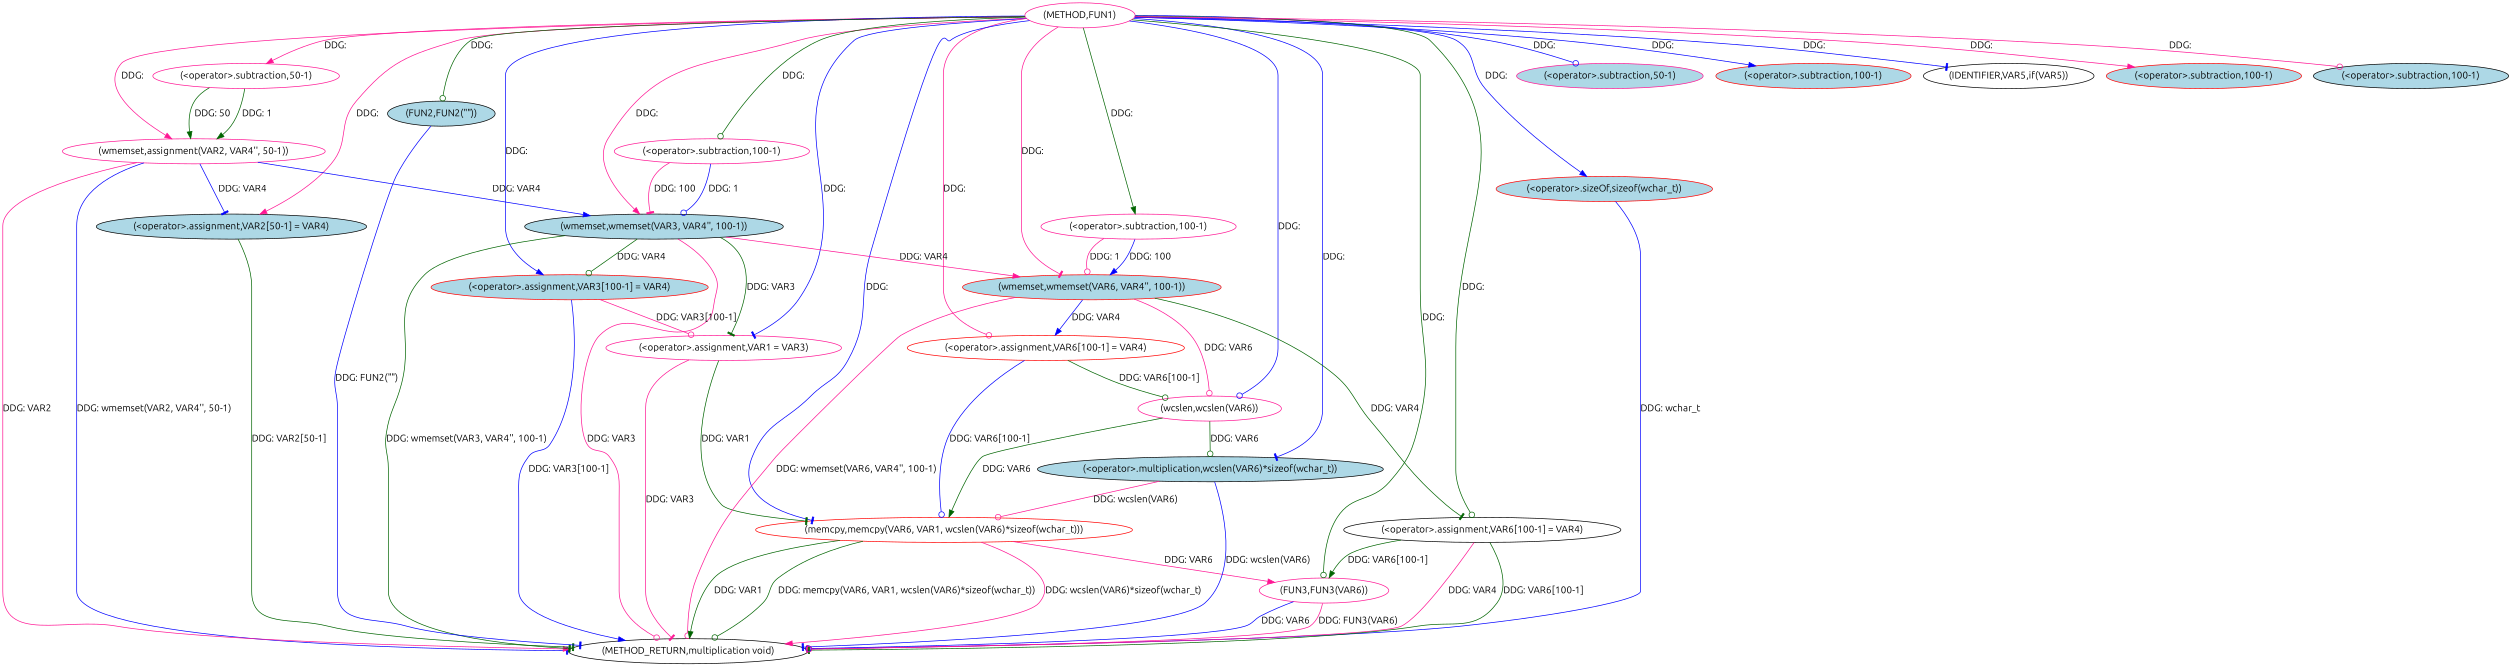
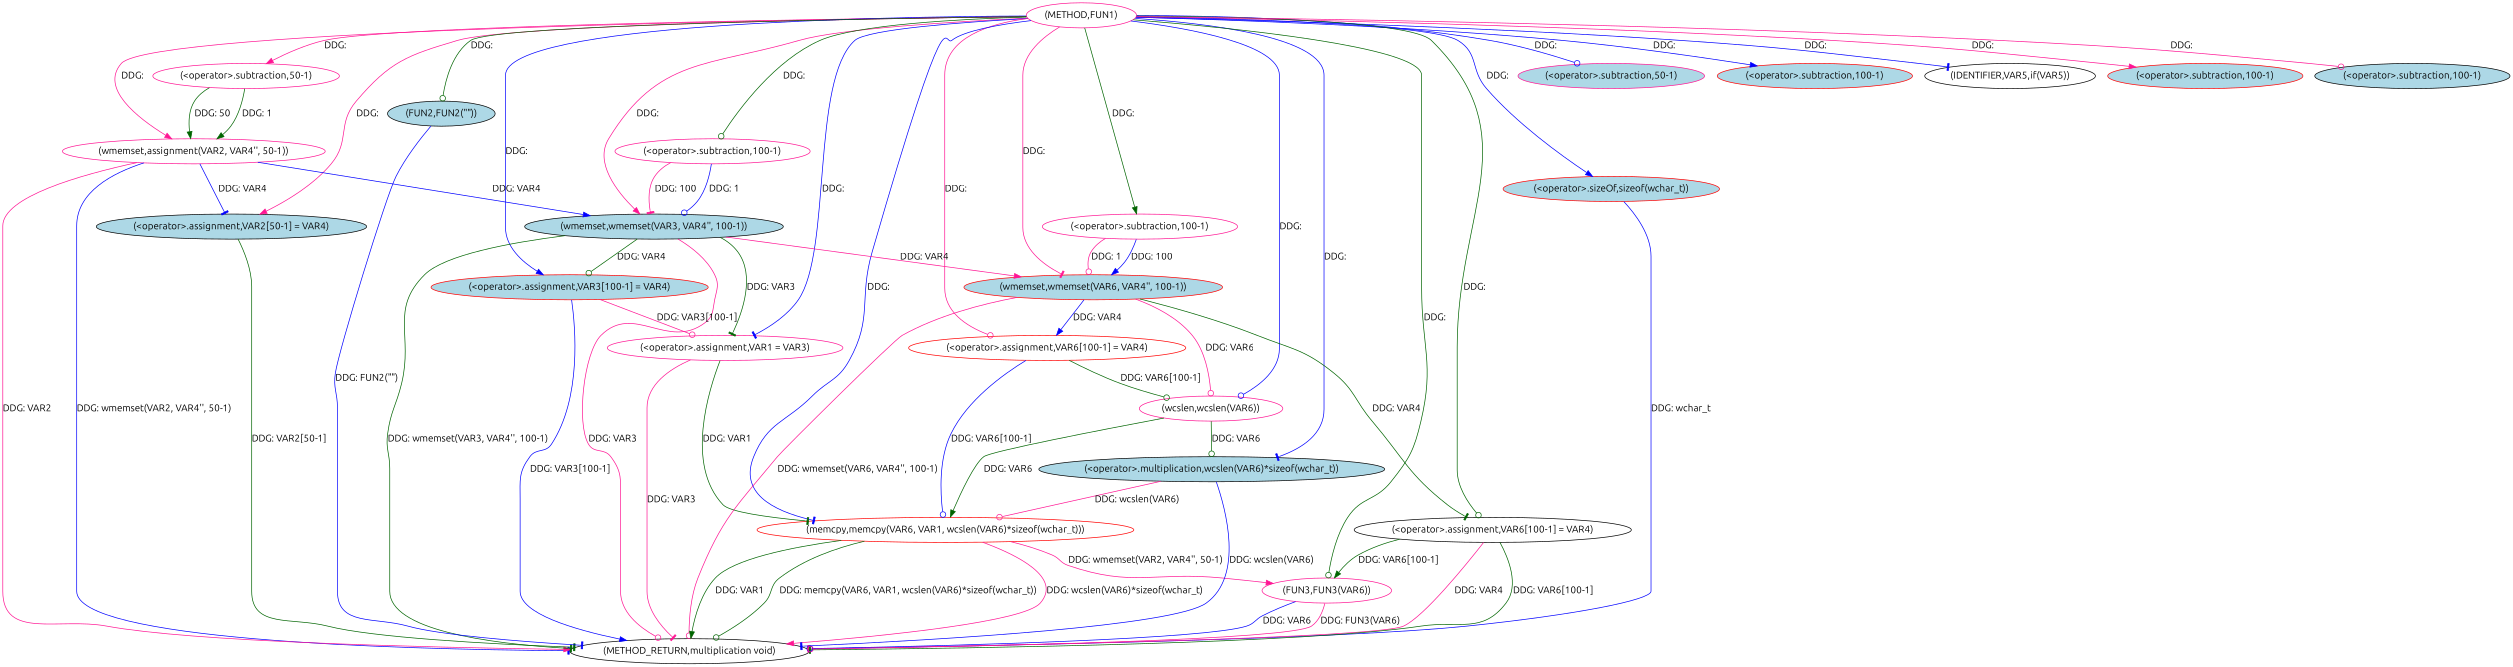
(1189, 560) -> (1146, 560)
